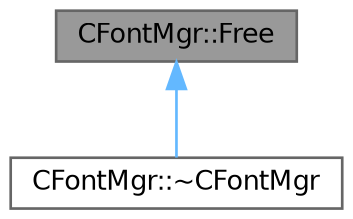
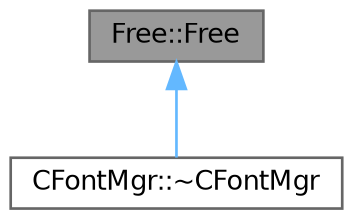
(176, 36) -> (176, 36)
